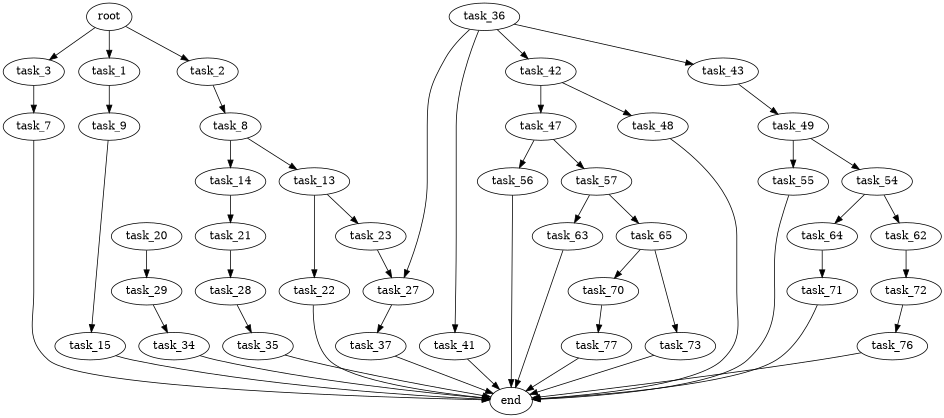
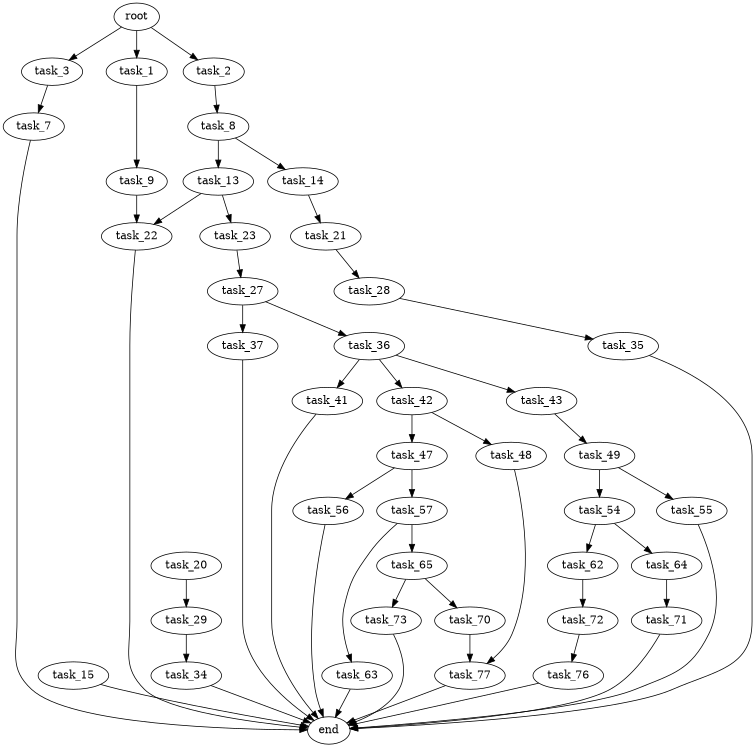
(427, 145) -> (302, 317)
(100, 232) -> (137, 205)
(737, 333) -> (525, 568)
